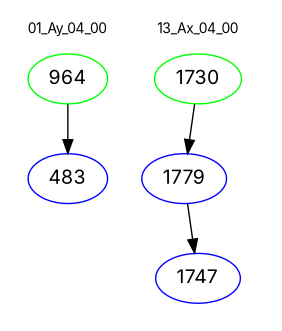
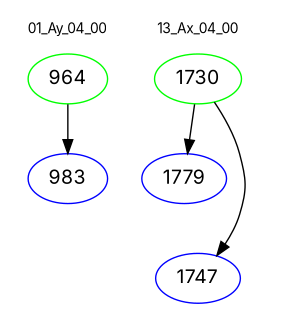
(68, 179) -> (68, 179)
(190, 221) -> (244, 172)
